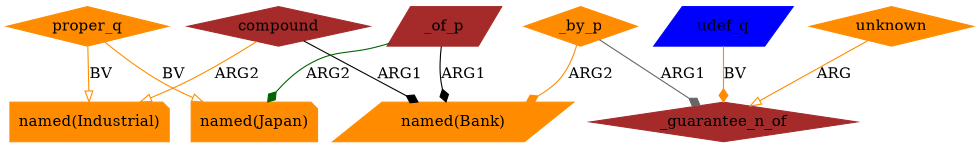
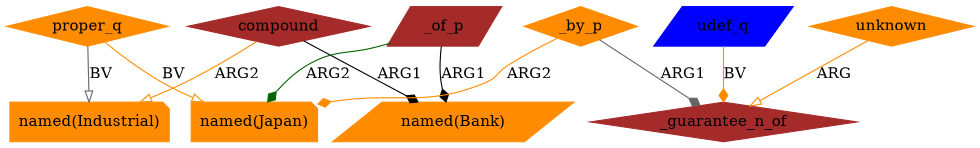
(88, 69) -> (88, 69)
(563, 75) -> (452, 93)
